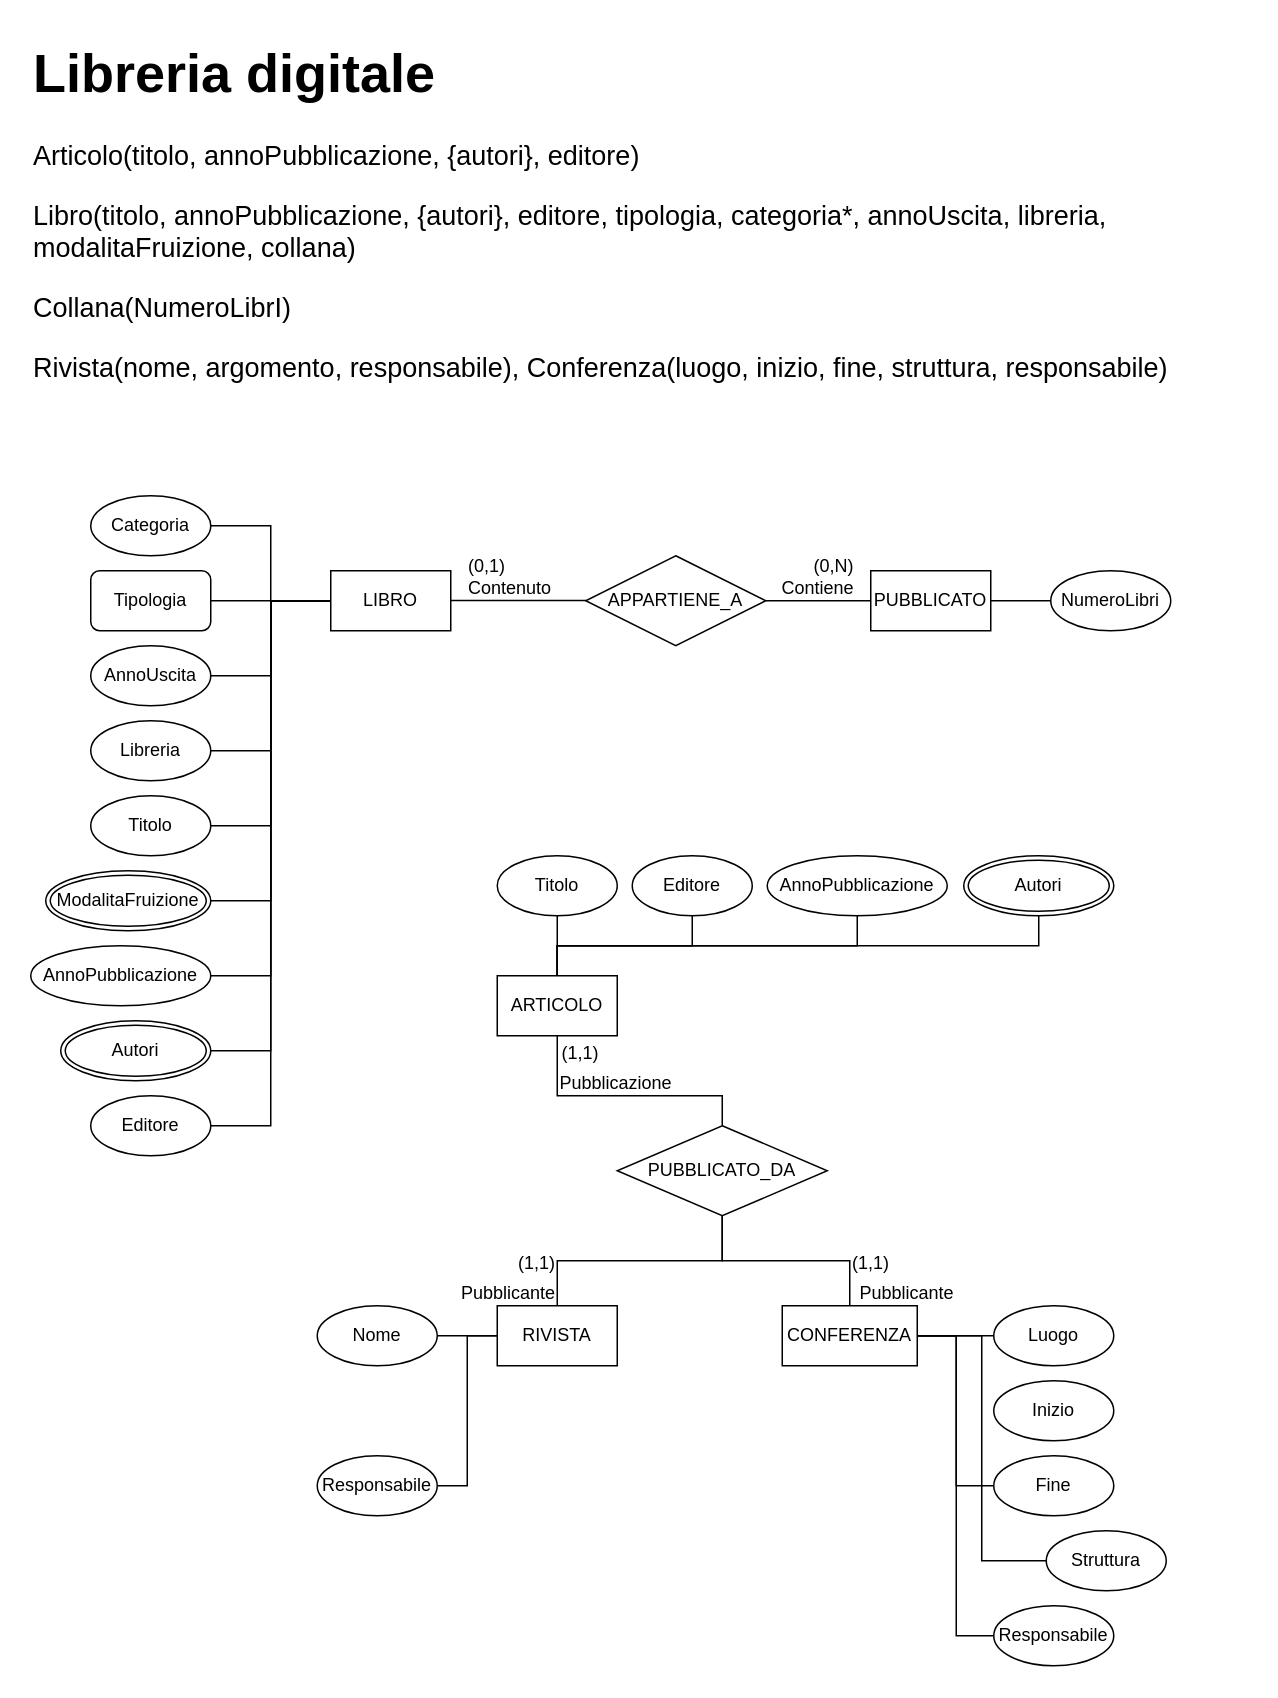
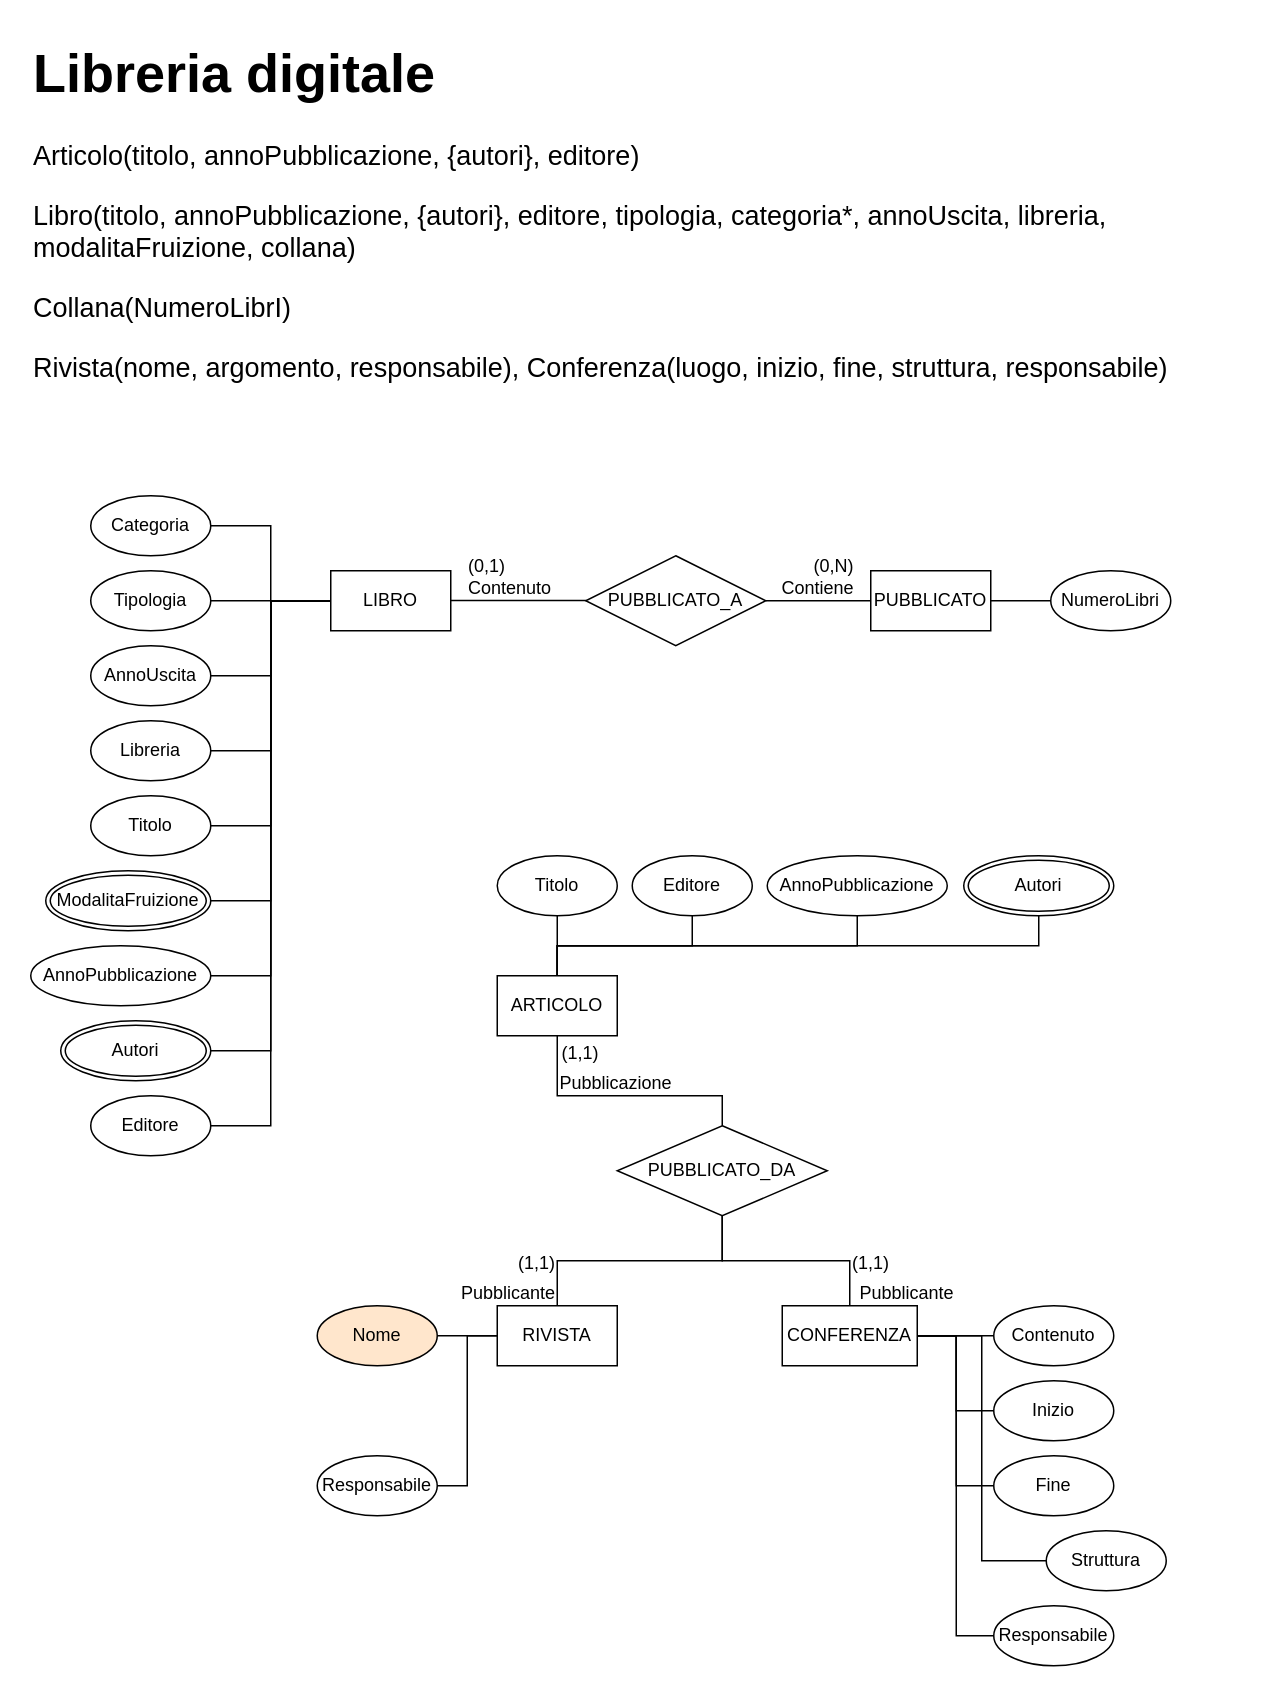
(151, 601) -> (151, 601)
(676, 601) -> (676, 601)
(377, 1336) -> (377, 1336)
(1054, 1336) -> (1054, 1336)
none -> (977, 1411)
